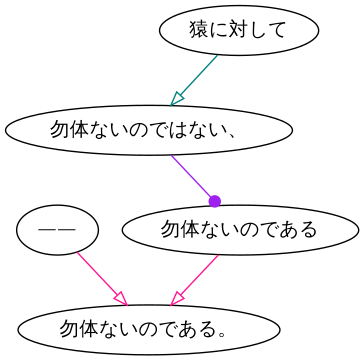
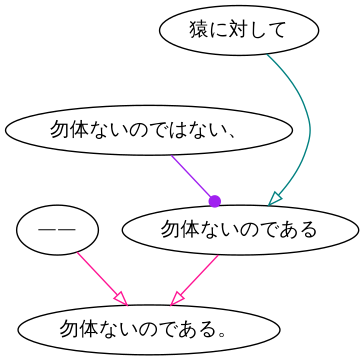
(199, 75) -> (309, 122)
